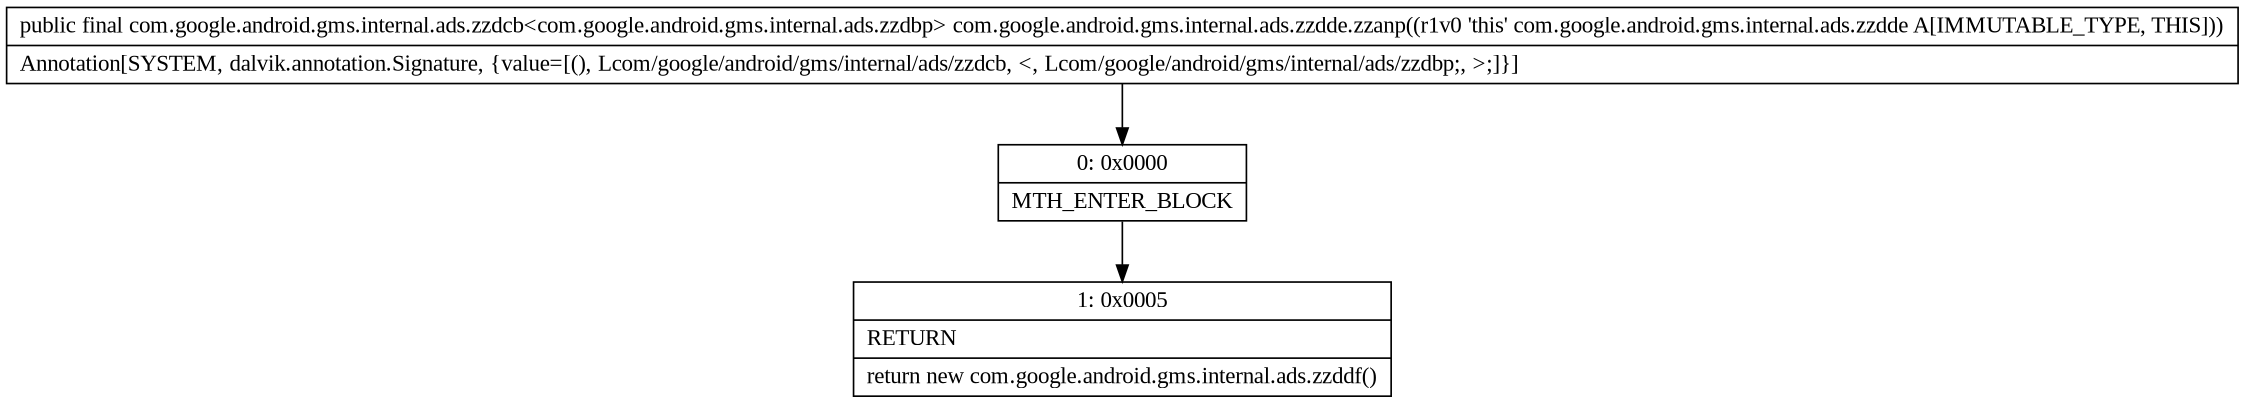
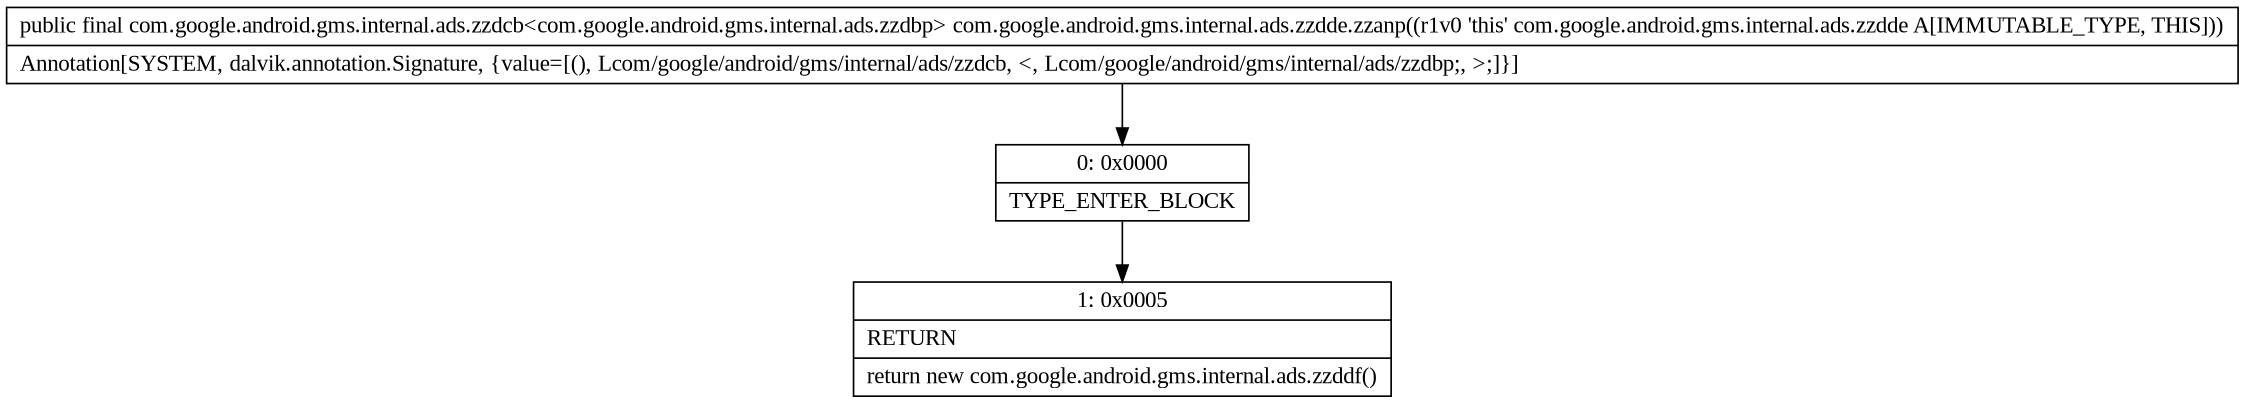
(1122, 201) -> (1122, 201)
